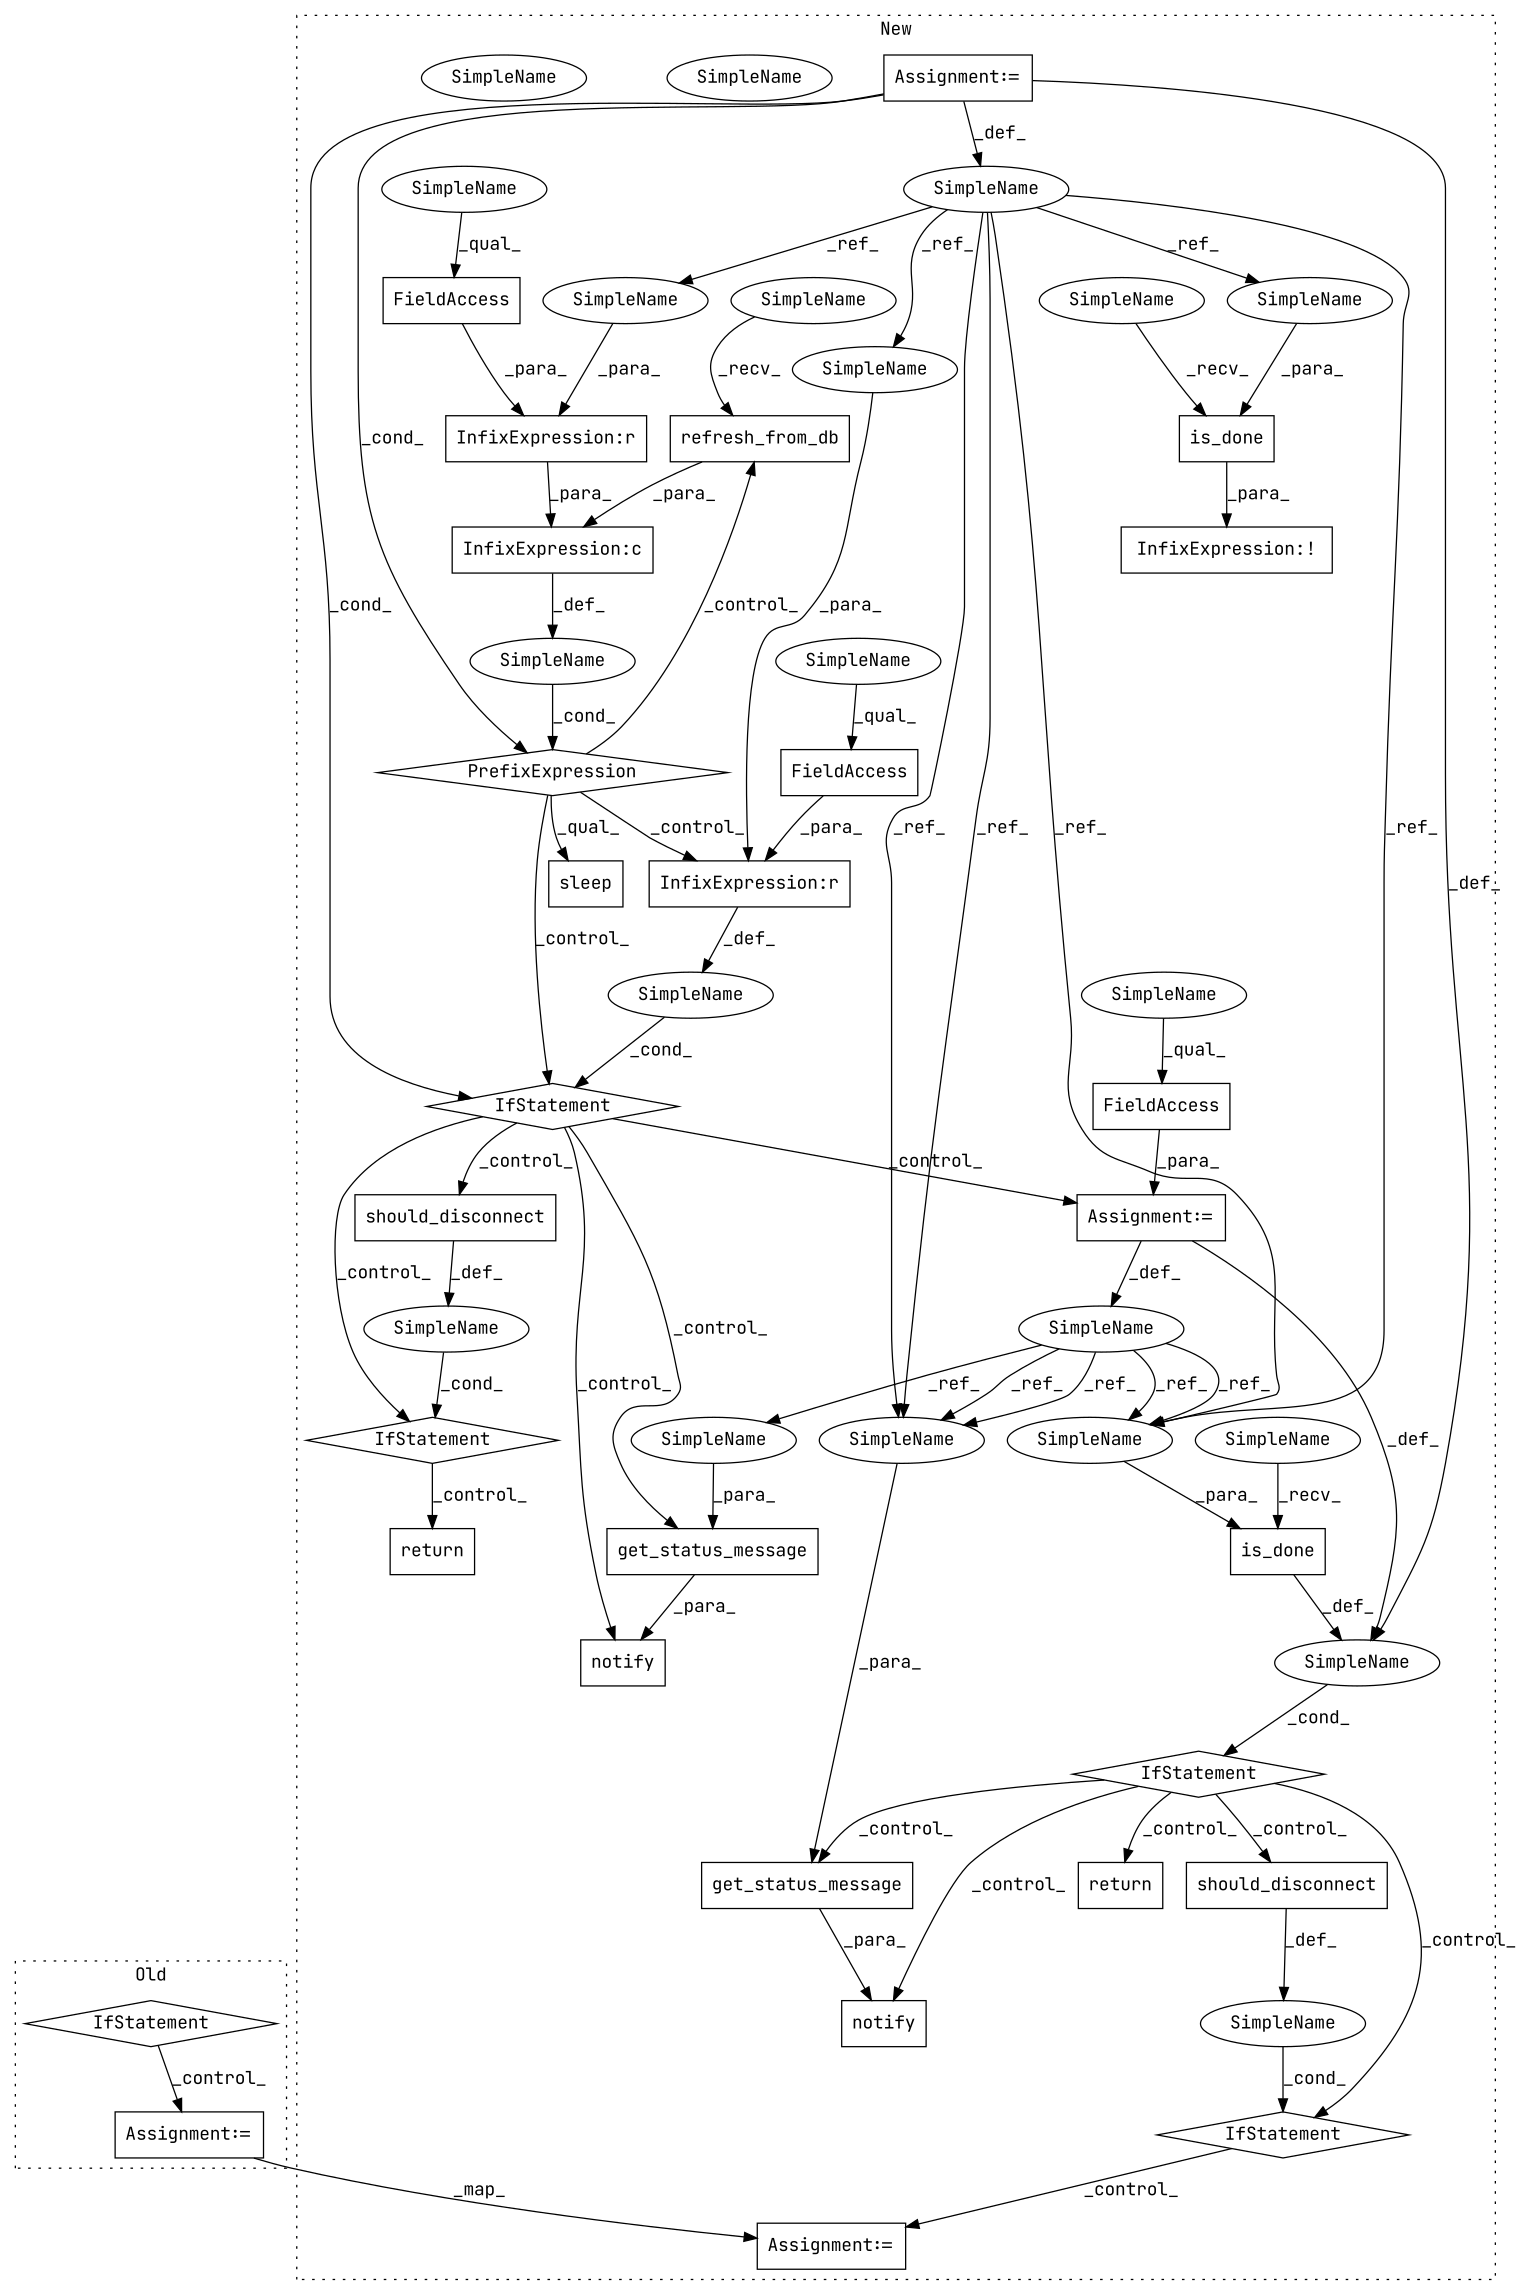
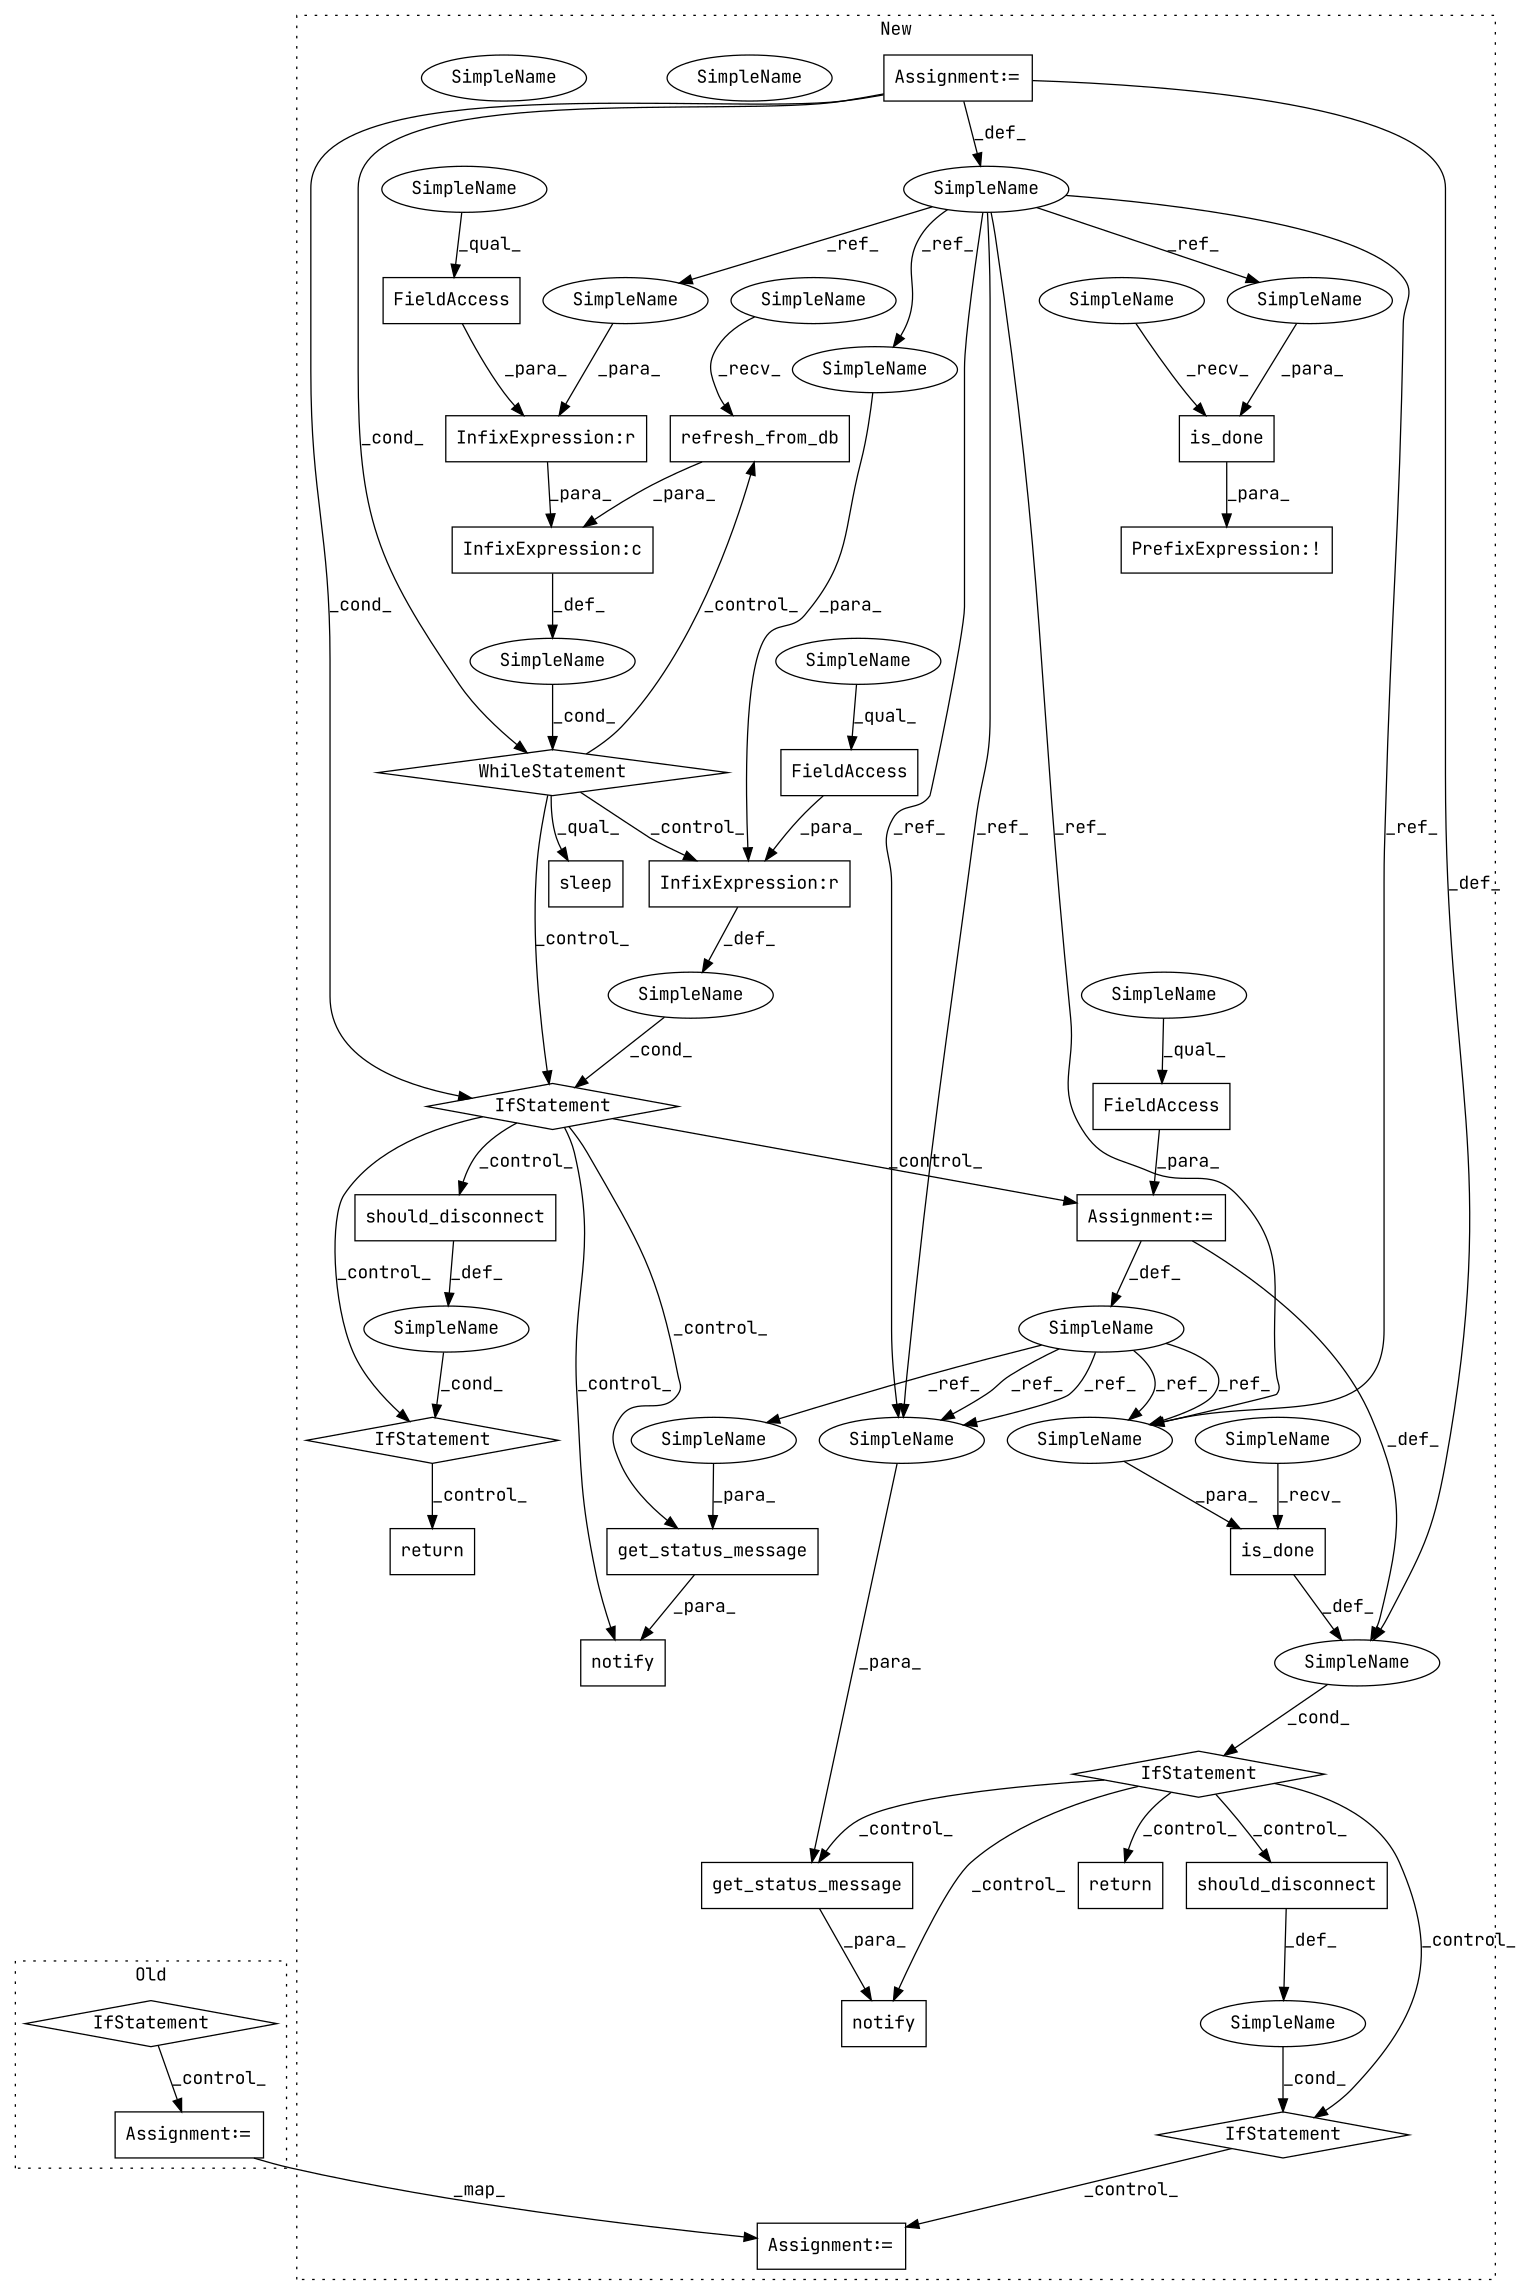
(1227, 550) -> (1227, 550)
(553, 773) -> (553, 773)
